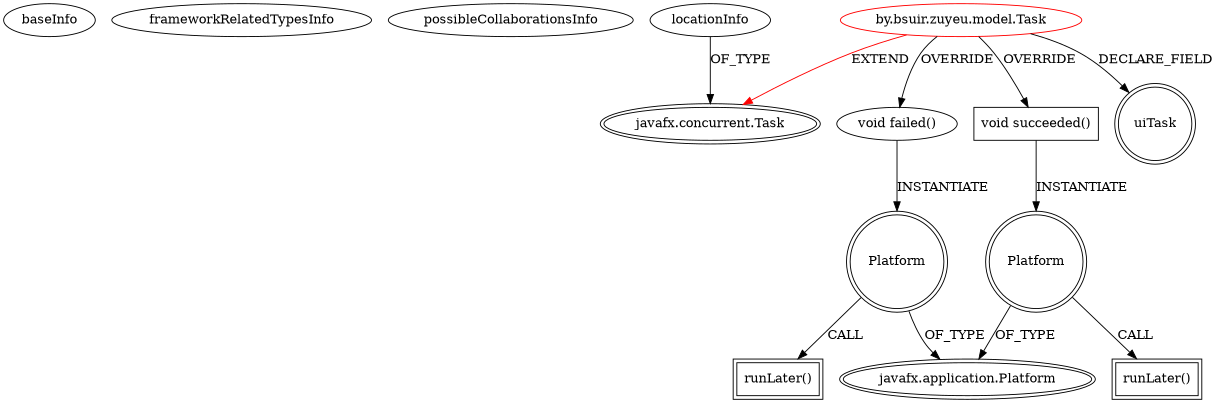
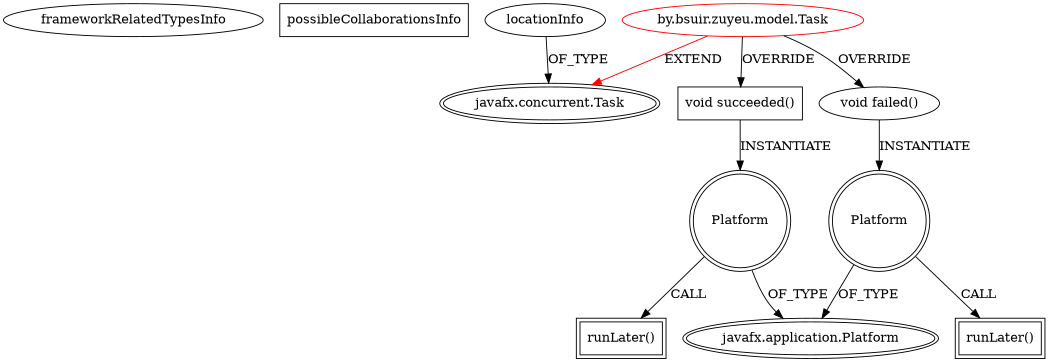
(49, 20) -> none
(511, 20) -> (374, 20)
(1155, 124) -> none
